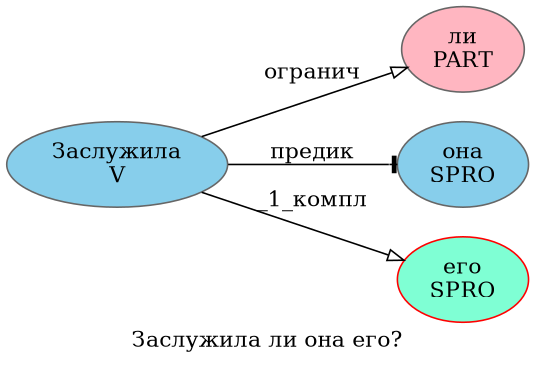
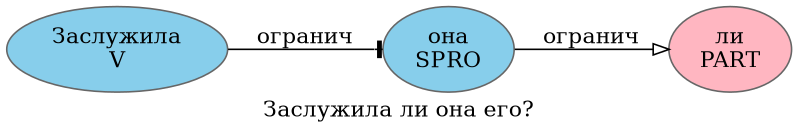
(297, 105) -> (584, 49)
(313, 152) -> (305, 37)
(463, 280) -> none
